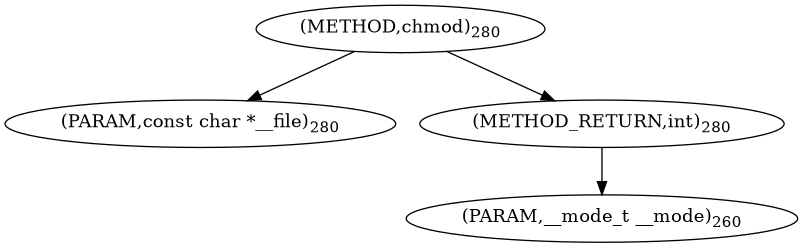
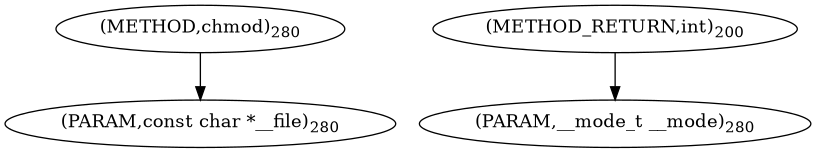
(495, 73) -> none
(717, 122) -> (730, 27)
(727, 217) -> (740, 122)
